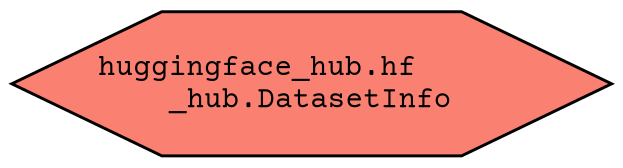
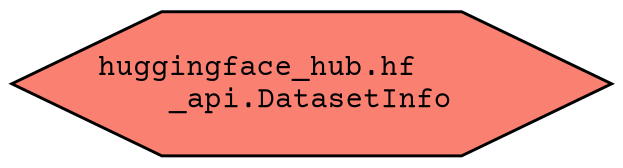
(312, 84) -> (312, 84)
